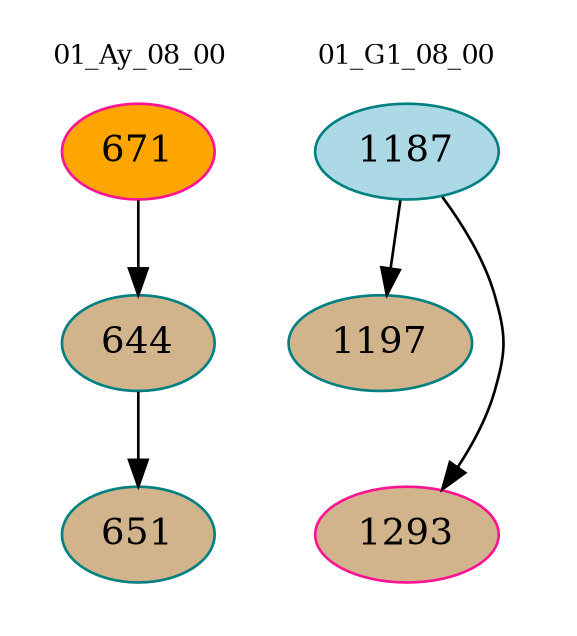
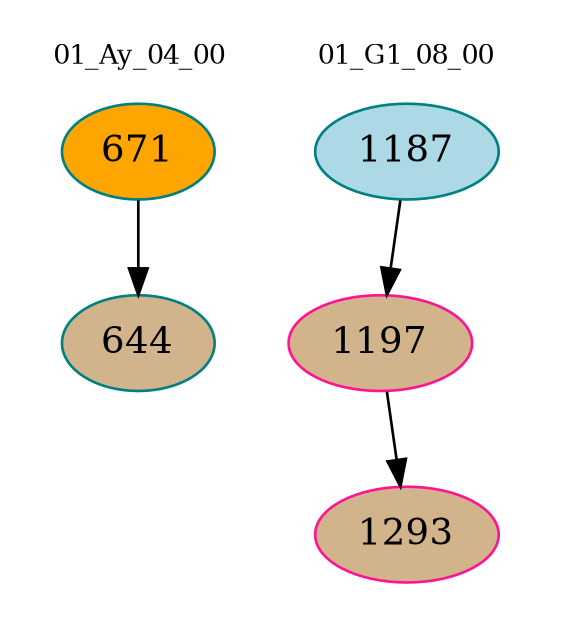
(140, 57) -> (140, 57)
(138, 152) -> (138, 152)
(502, 330) -> (392, 426)
(380, 343) -> (380, 343)
(138, 535) -> none
